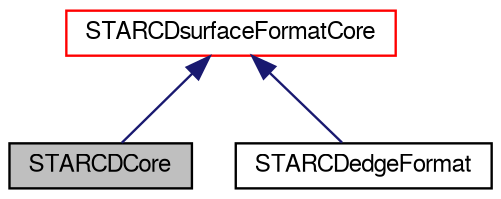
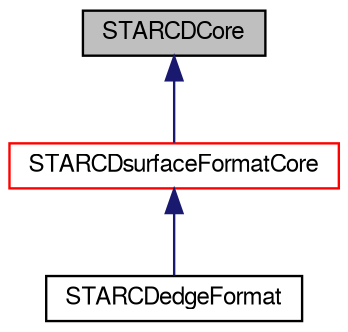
(157, 108) -> (174, 112)
